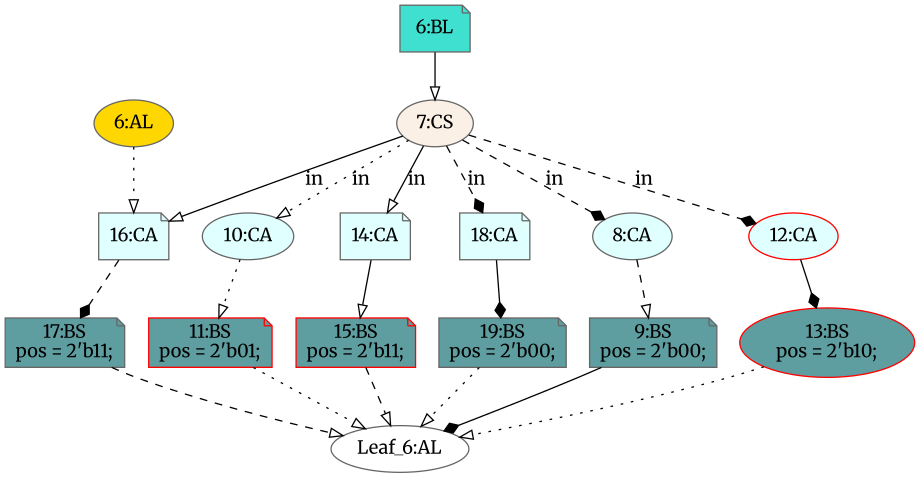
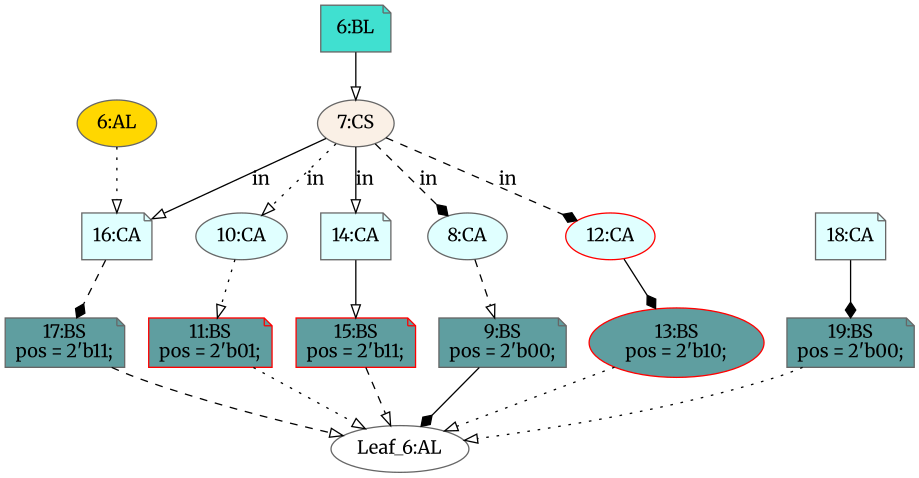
(461, 172) -> none
